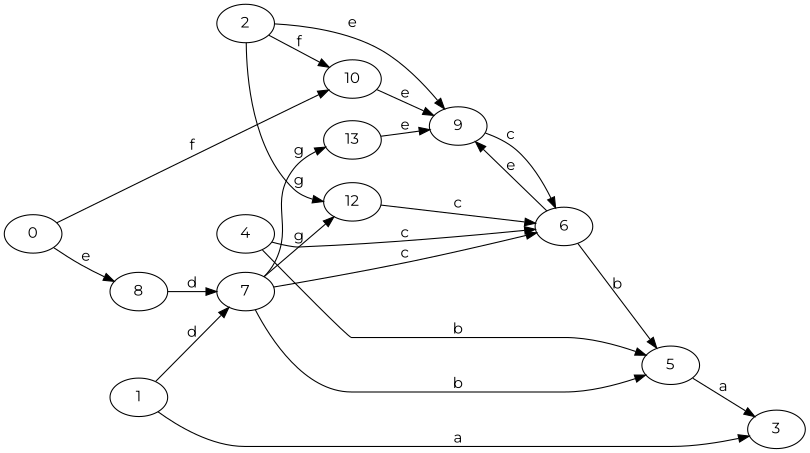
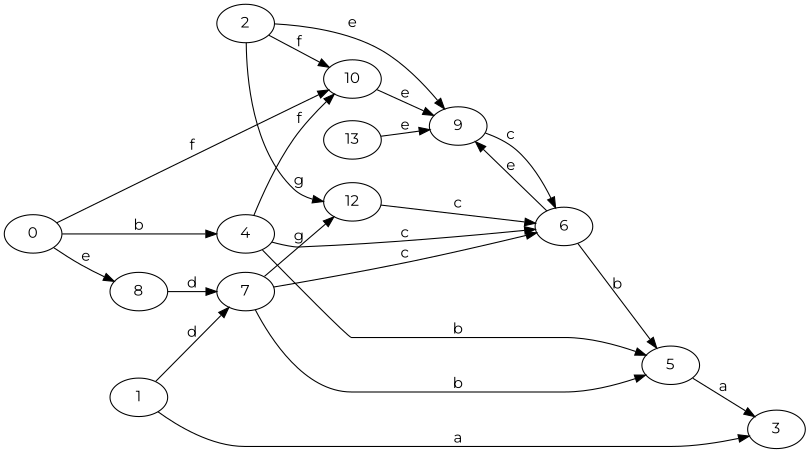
none -> (284, 154)
(282, 210) -> none
none -> (134, 234)
